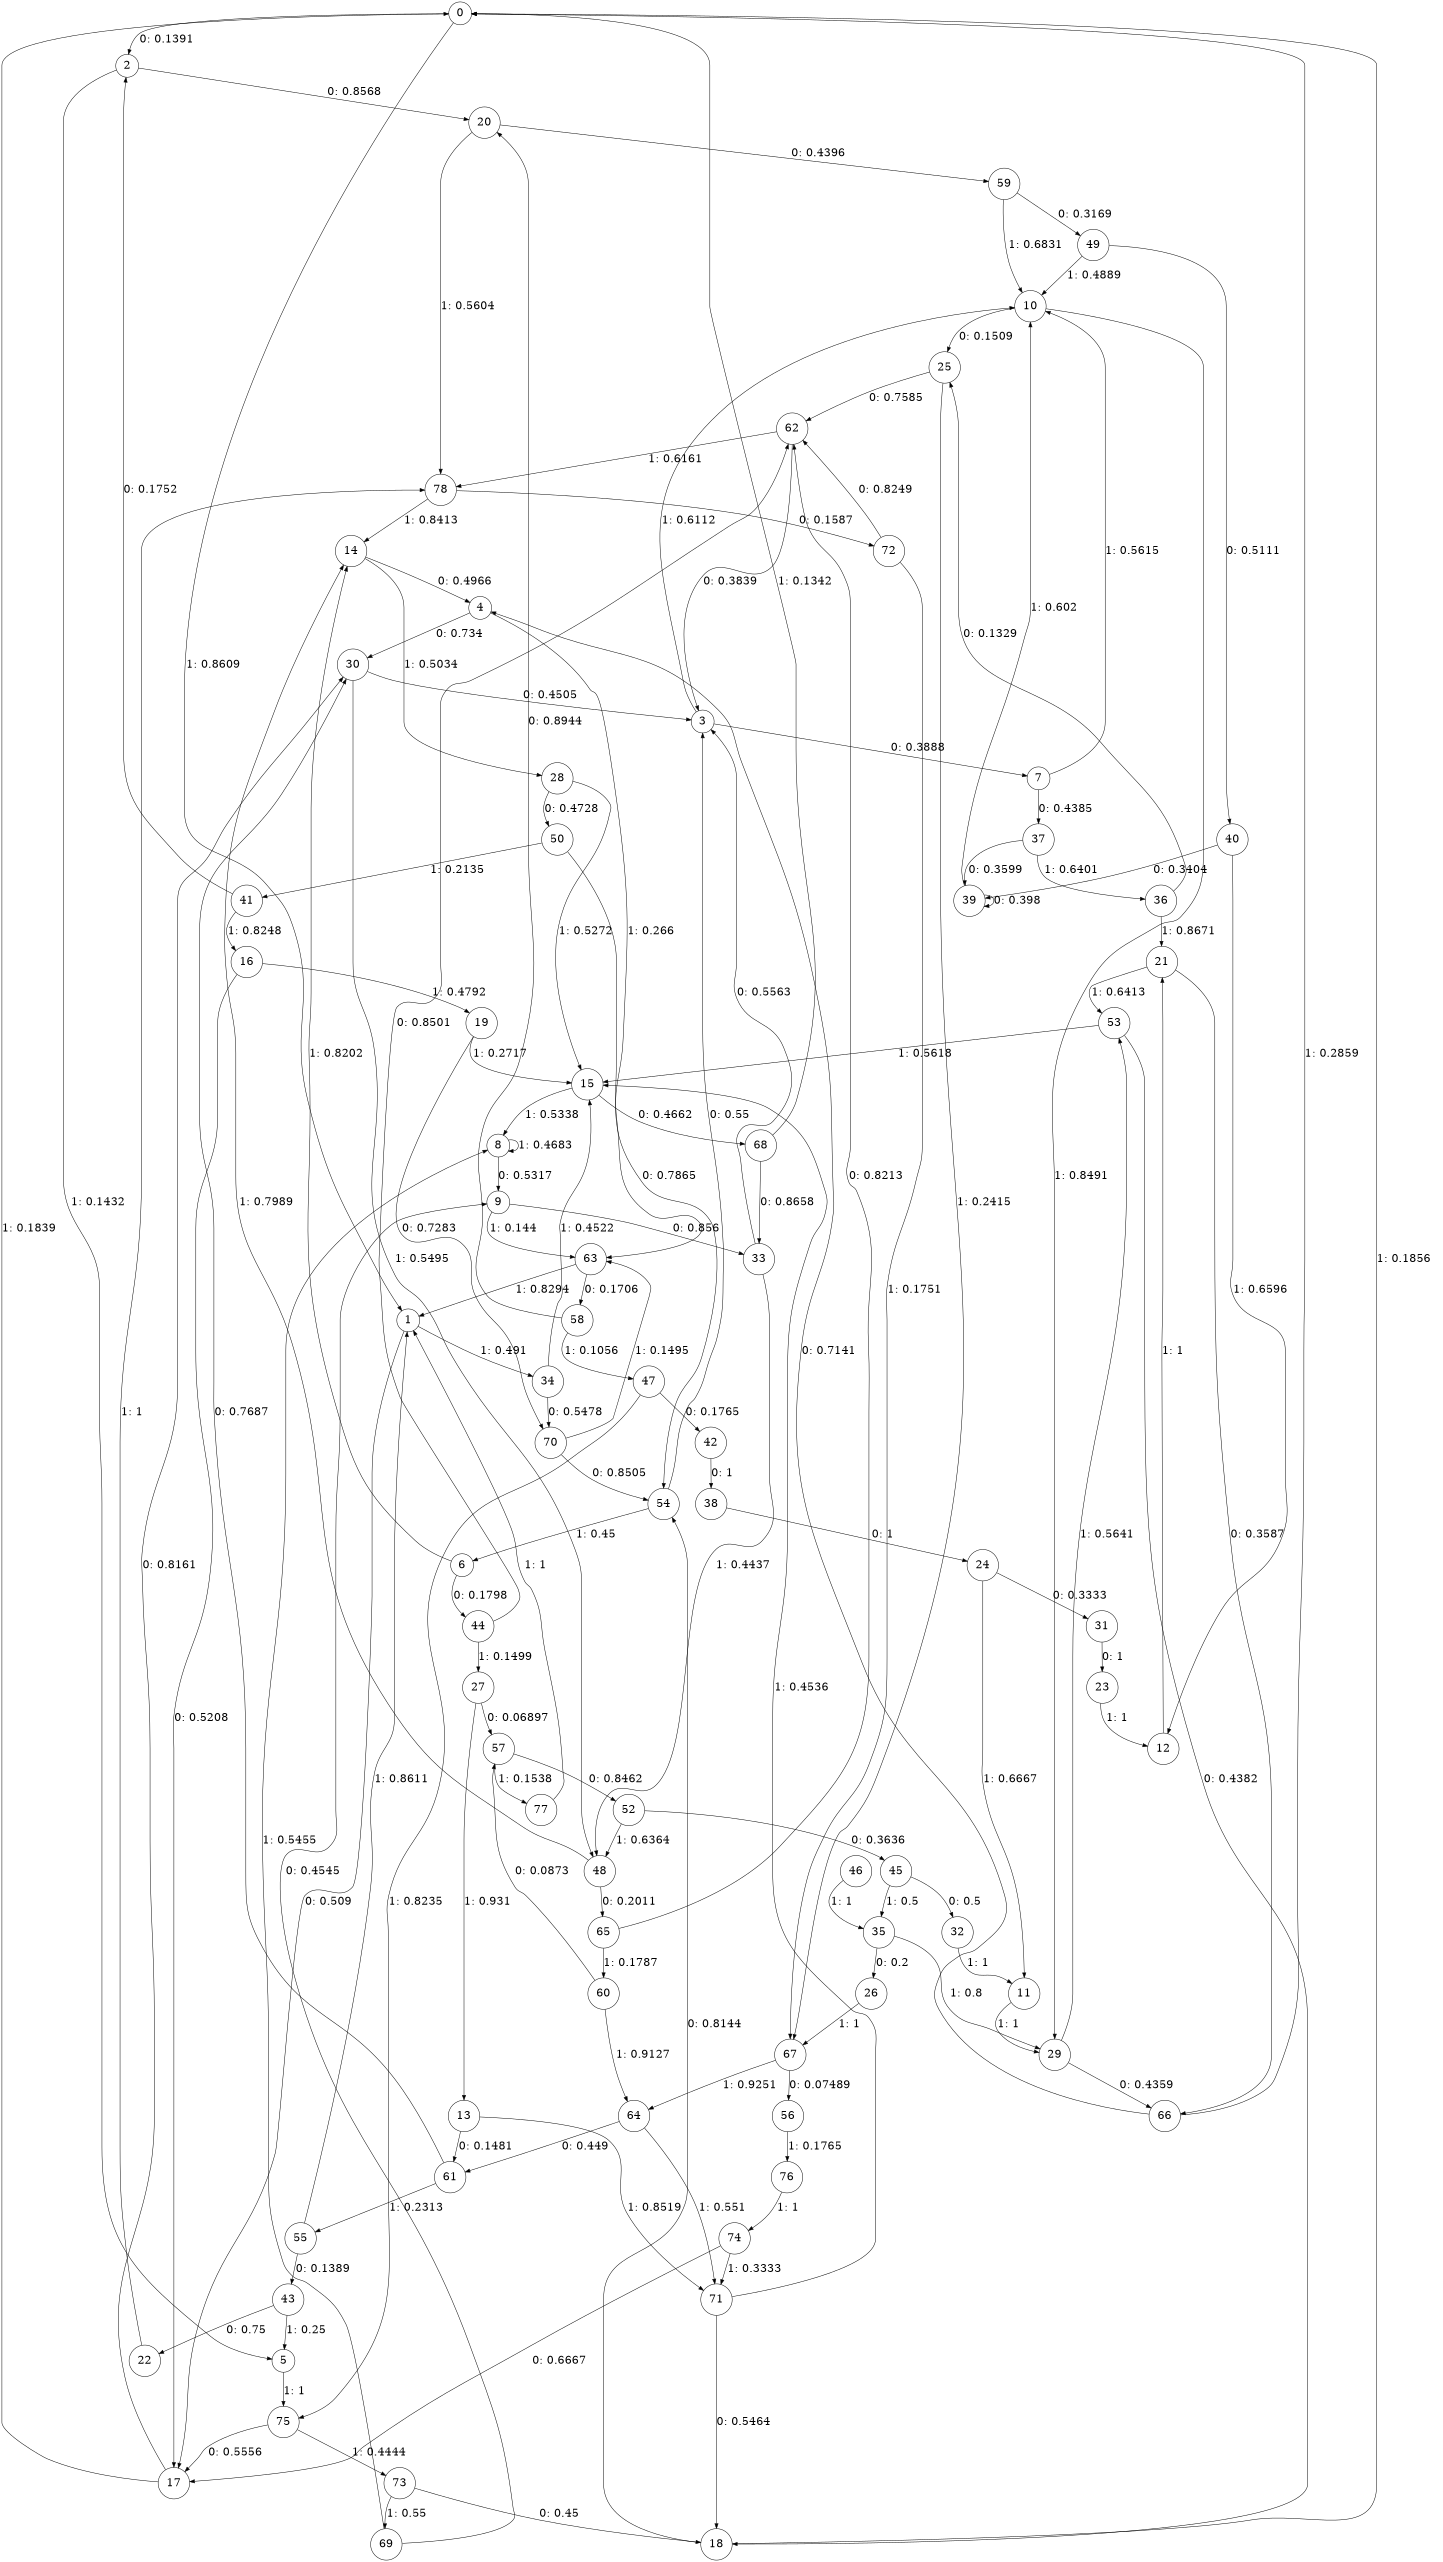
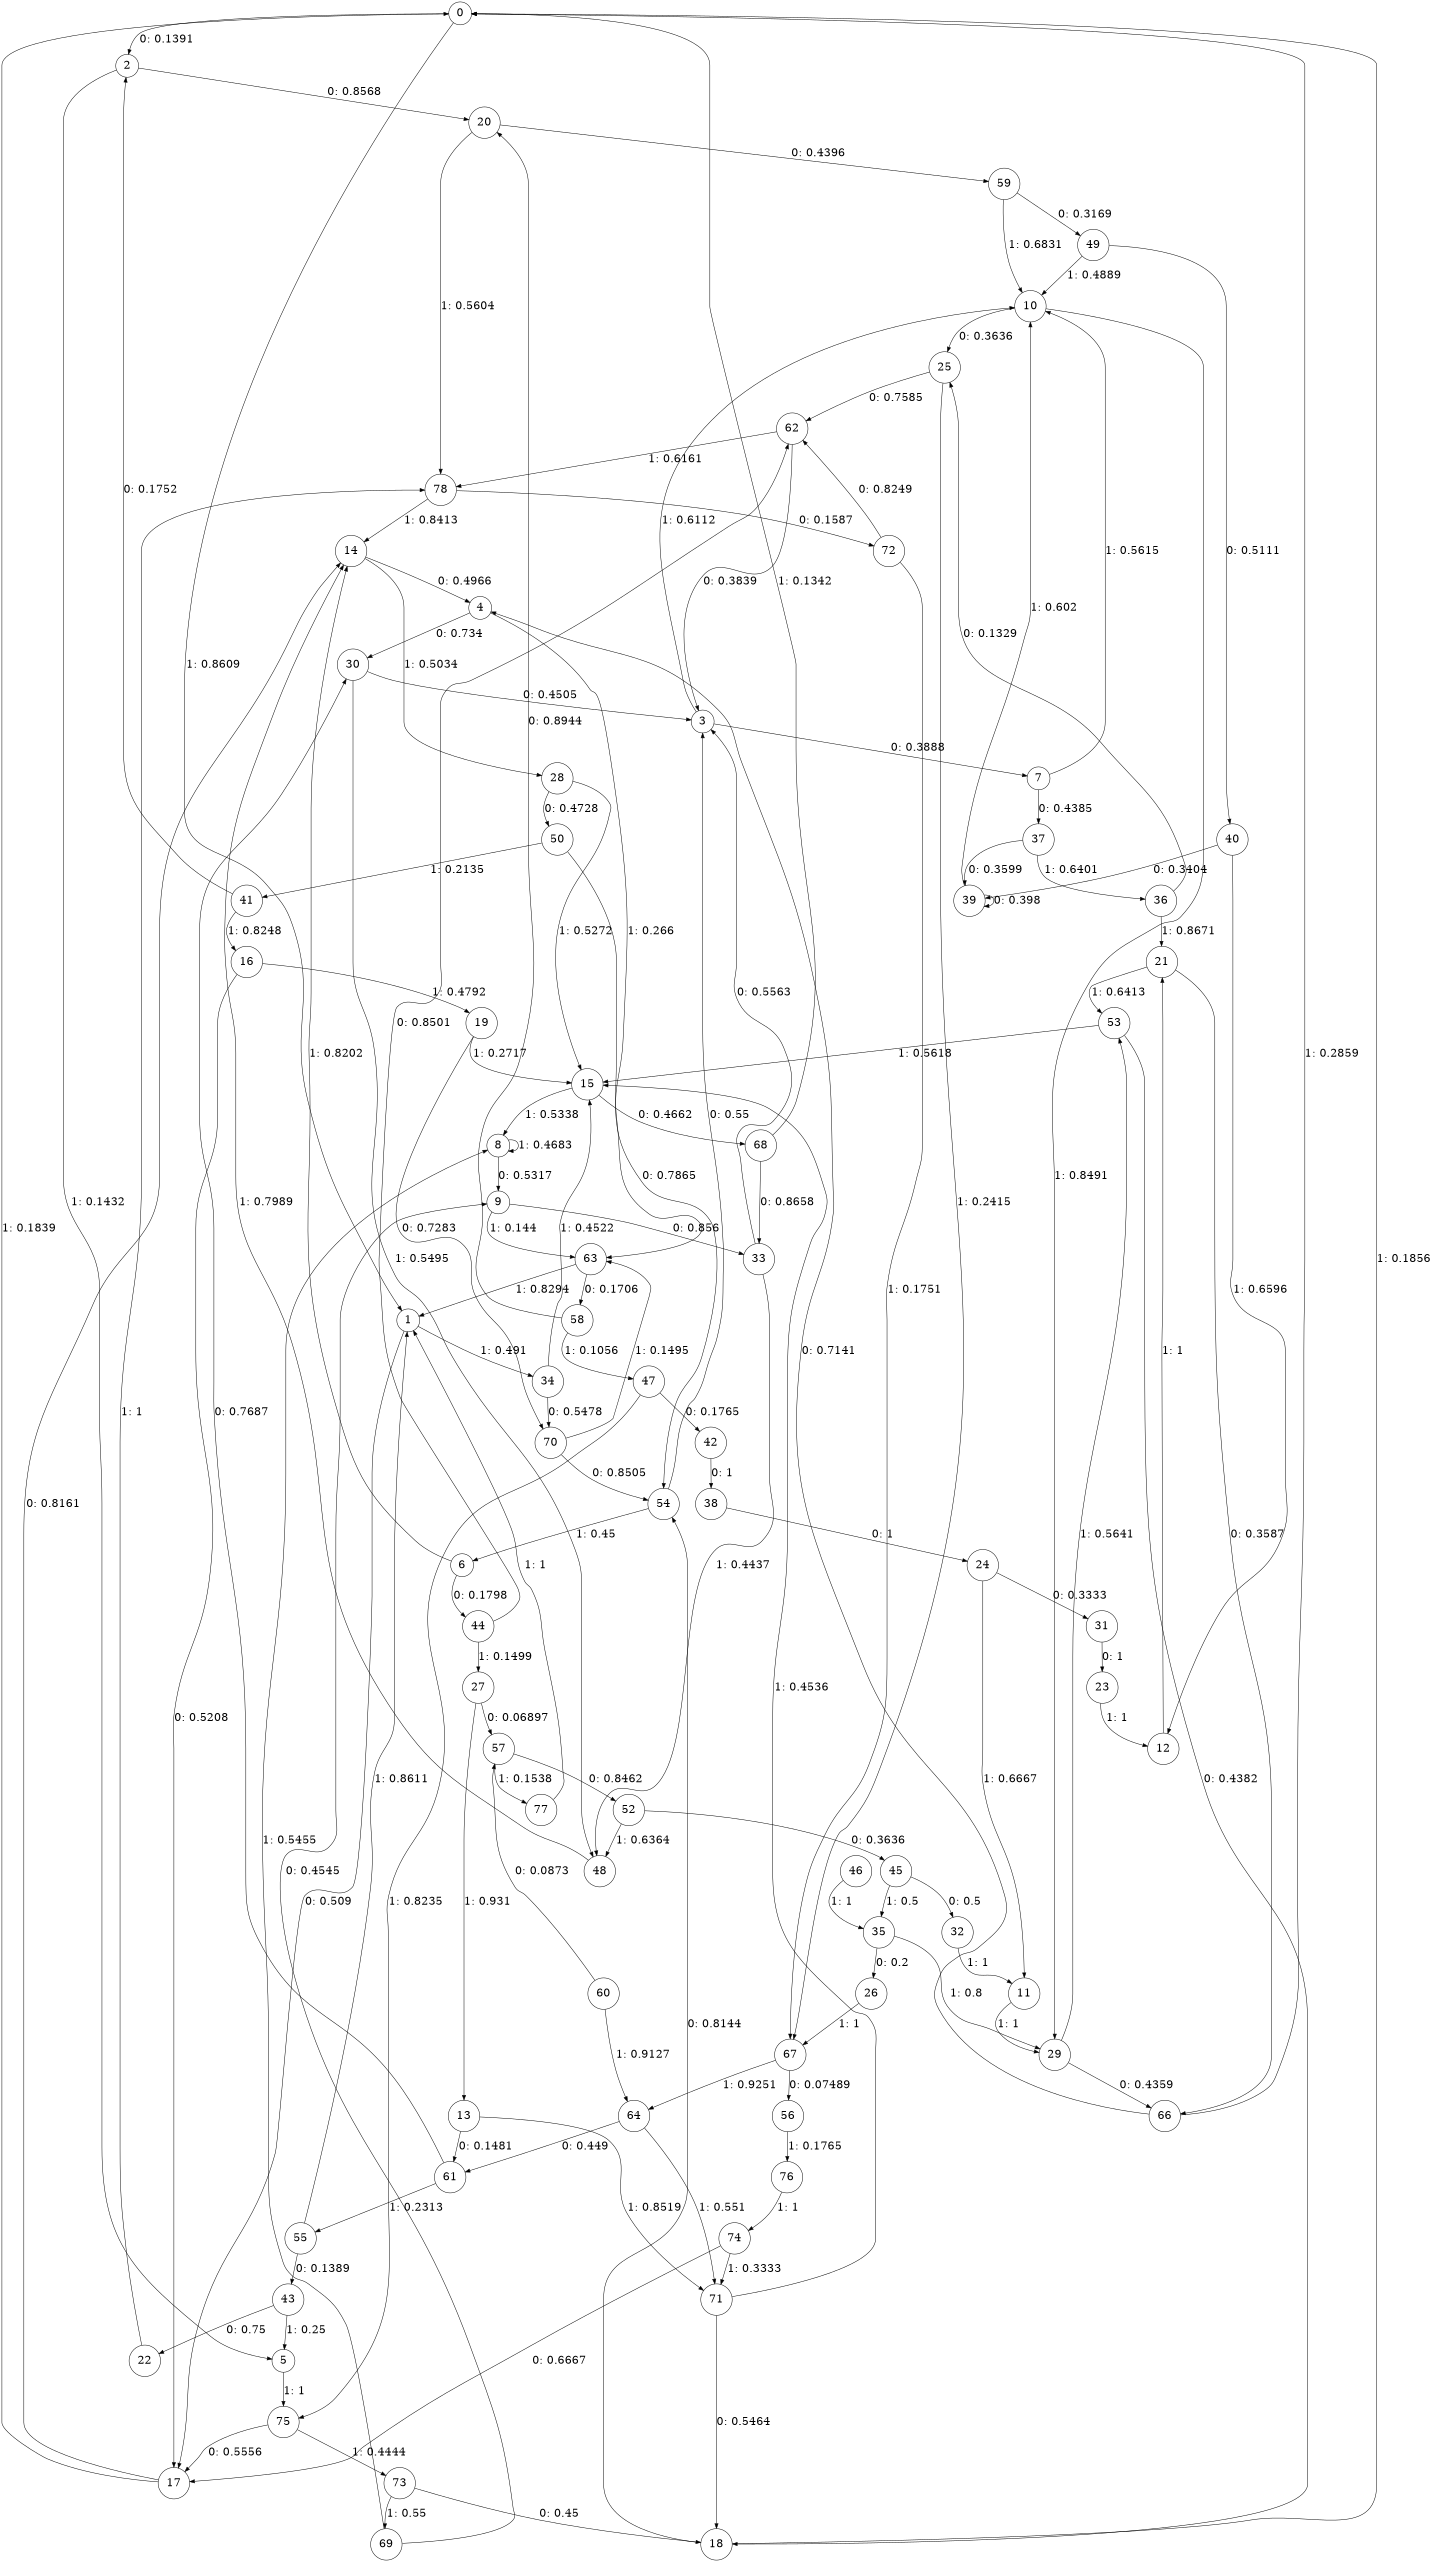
(991, 337) -> (991, 337)
(142, 1552) -> (24, 1530)
(604, 1932) -> none
